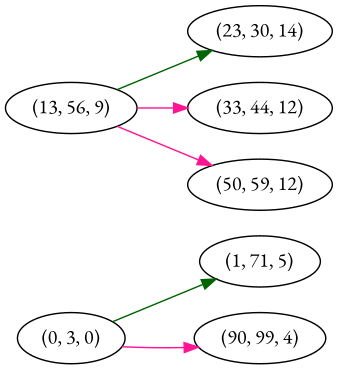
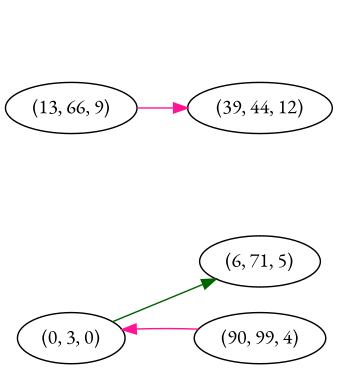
(260, 31) -> none
(71, 108) -> (71, 108)
(260, 108) -> (260, 108)
(260, 185) -> none
(260, 261) -> (260, 261)
(153, 348) -> (167, 329)
